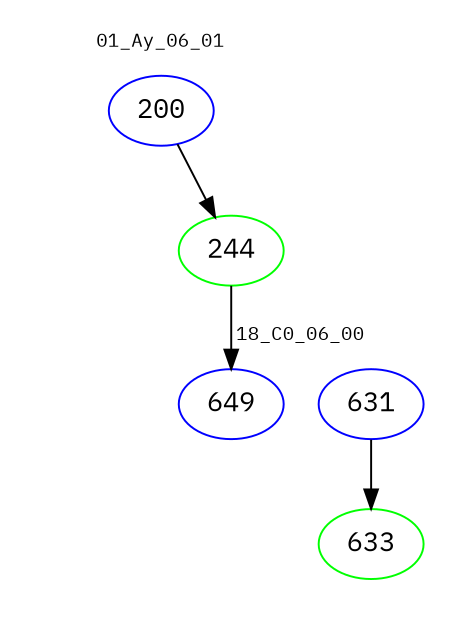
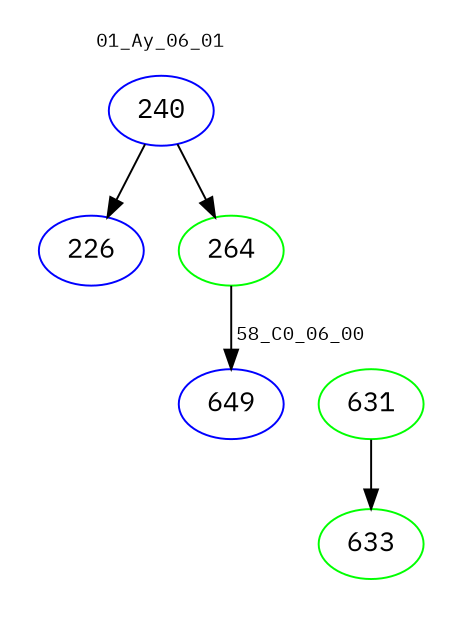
(161, 111) -> (161, 111)
none -> (91, 251)
(231, 251) -> (231, 251)
(301, 335) -> (301, 335)
(371, 404) -> (371, 404)
